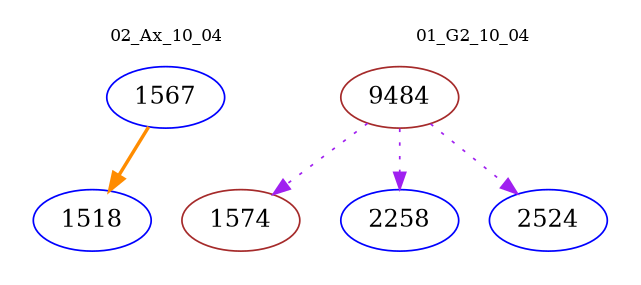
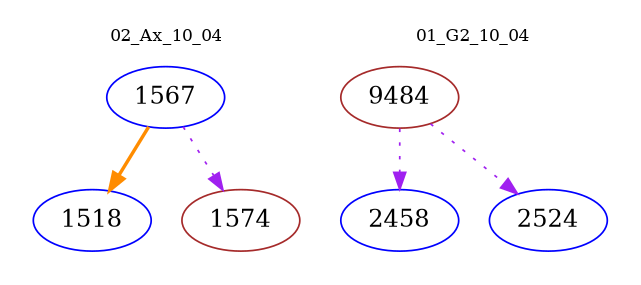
(337, 146) -> (198, 151)
(400, 220) -> (400, 220)
